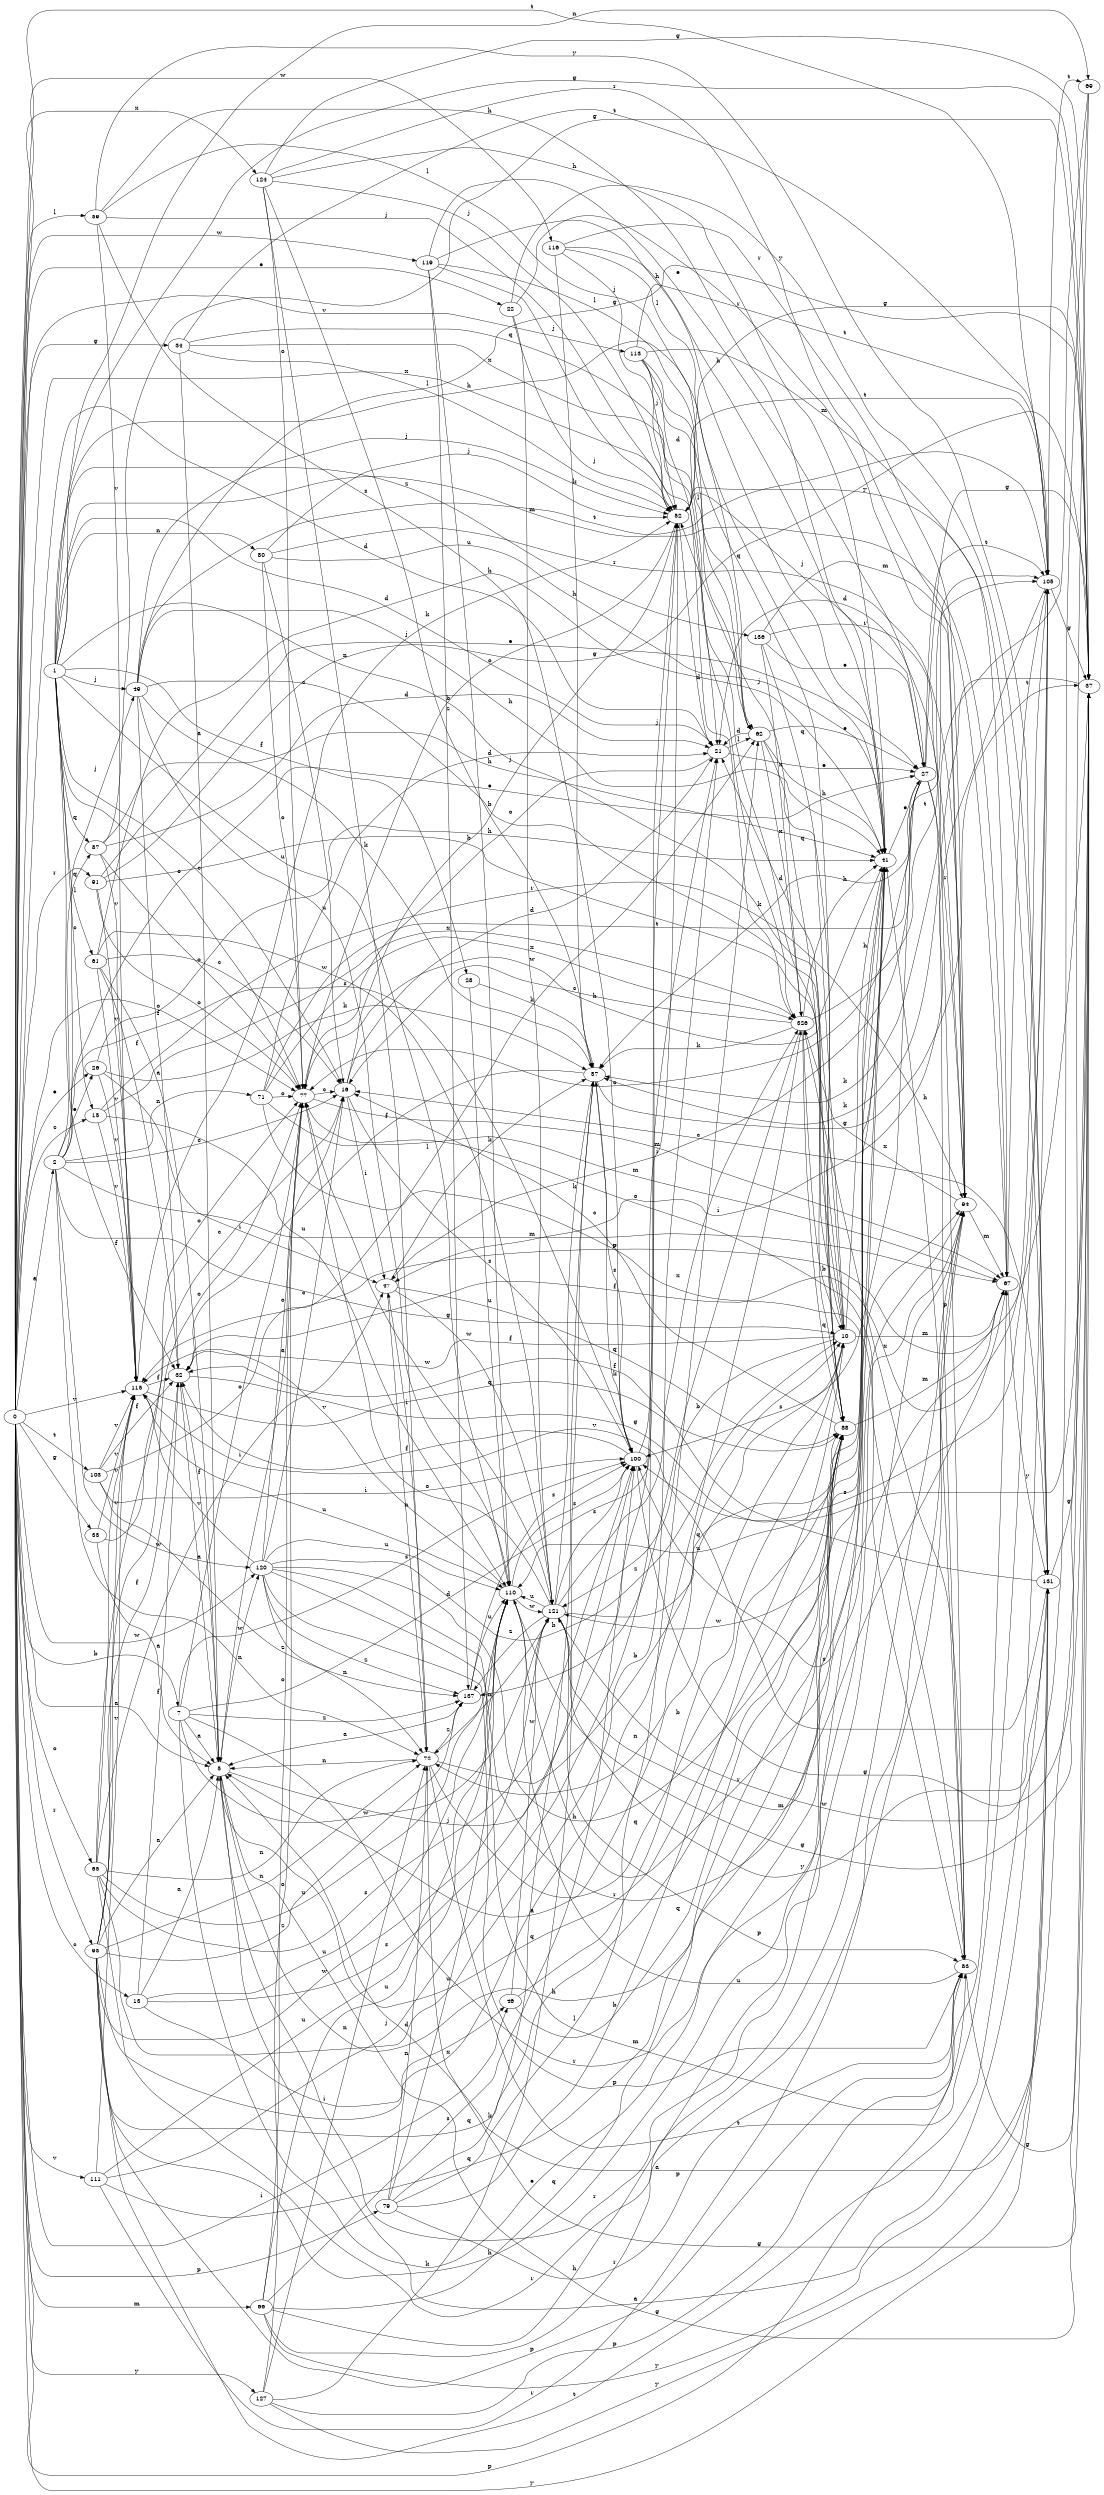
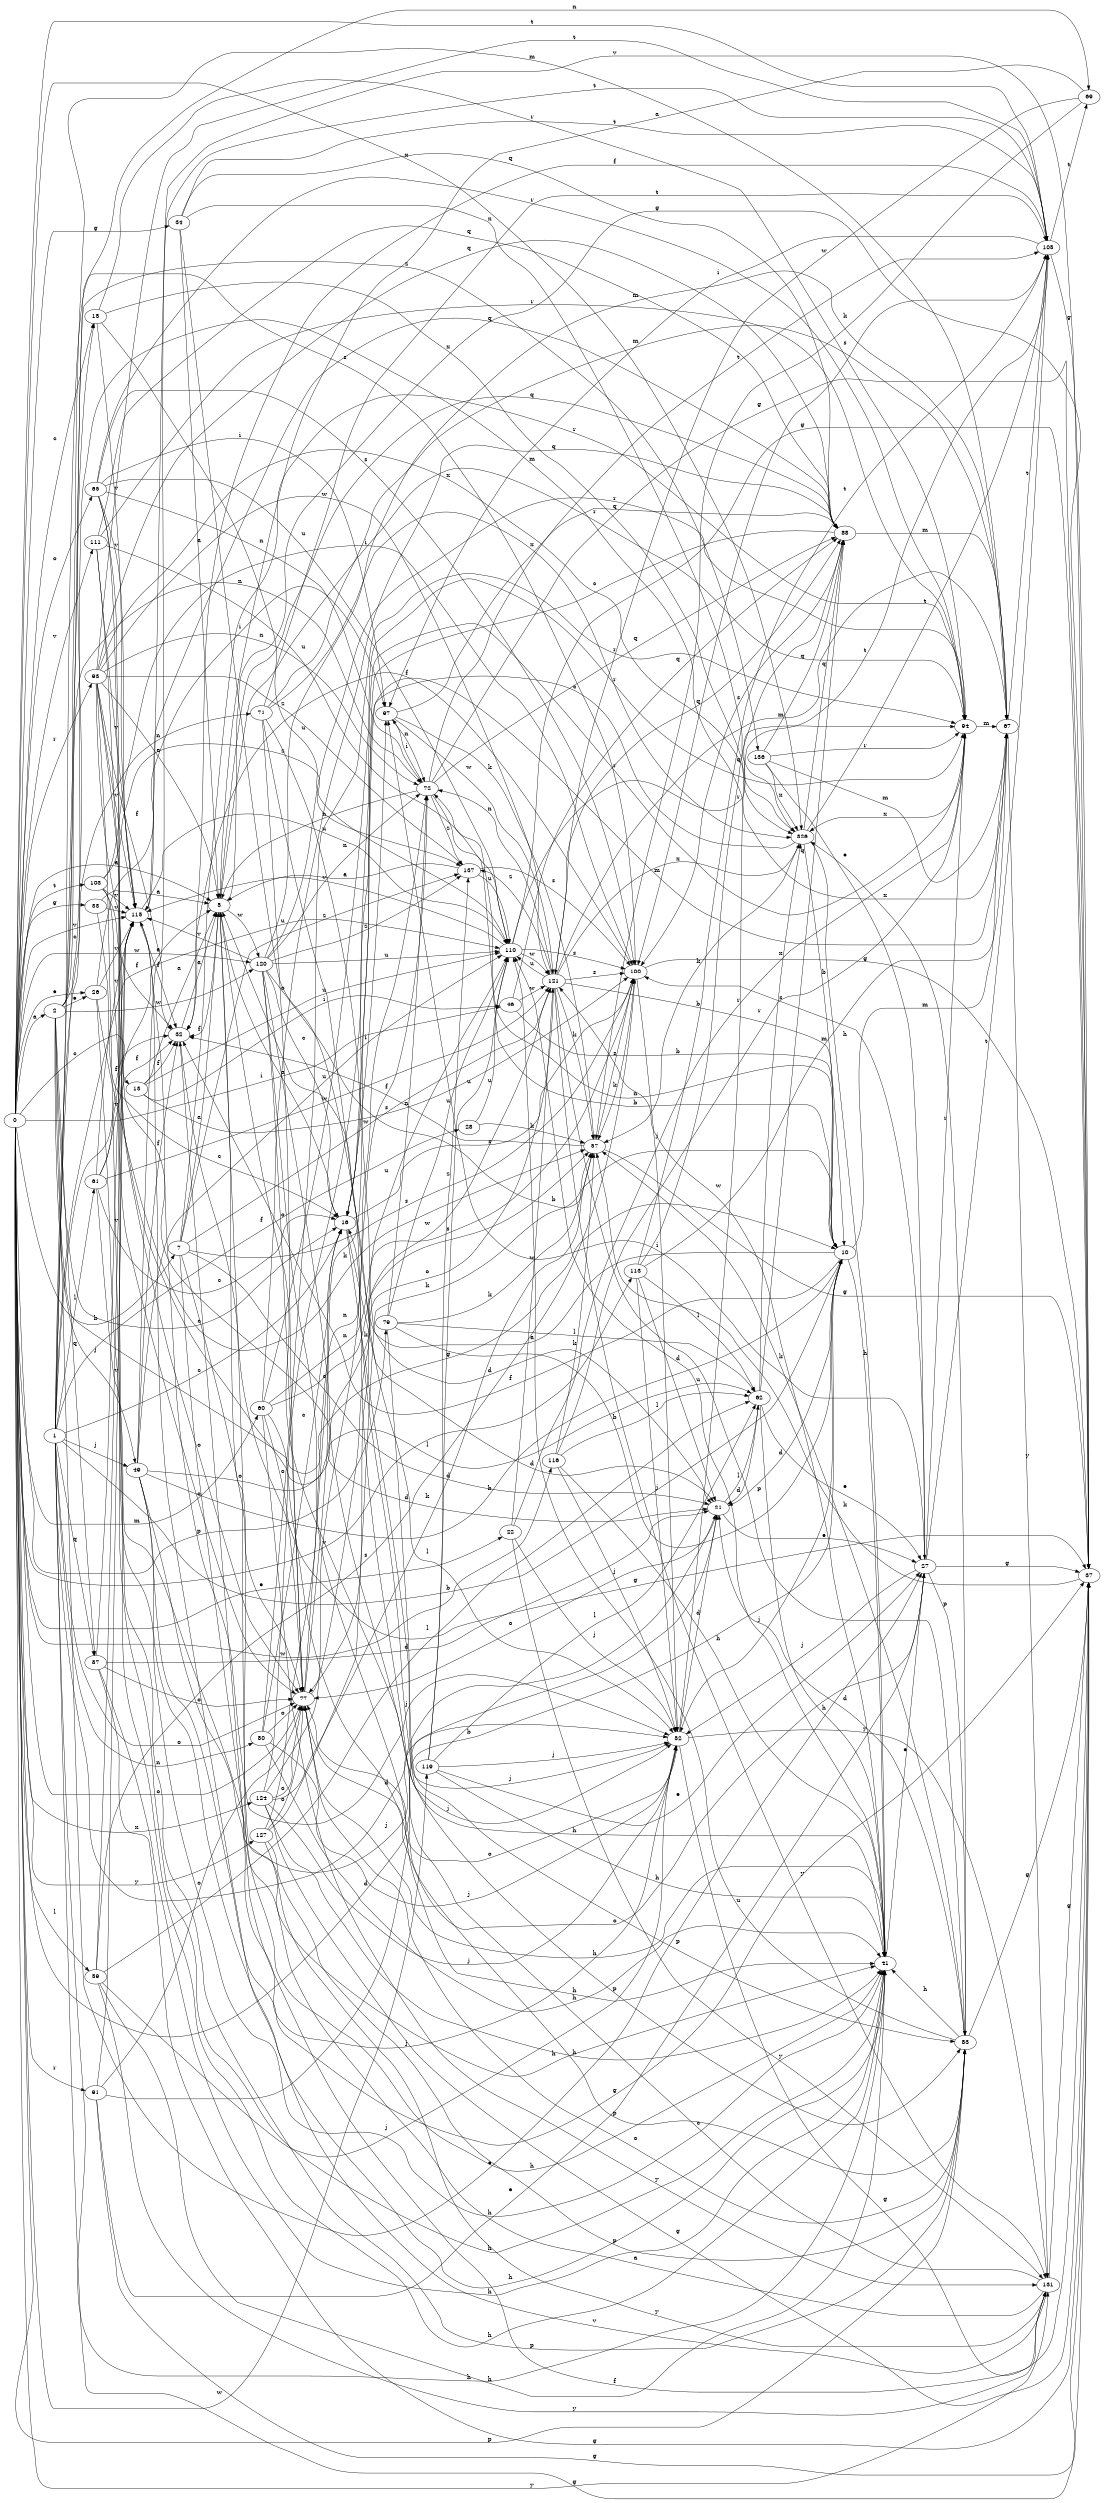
(773, 904) -> (855, 1560)
(386, 1286) -> (386, 714)
(693, 1386) -> none
(675, 1472) -> (783, 1028)
(869, 1529) -> (727, 730)
(532, 2181) -> (532, 2166)
(261, 2307) -> (261, 1409)
